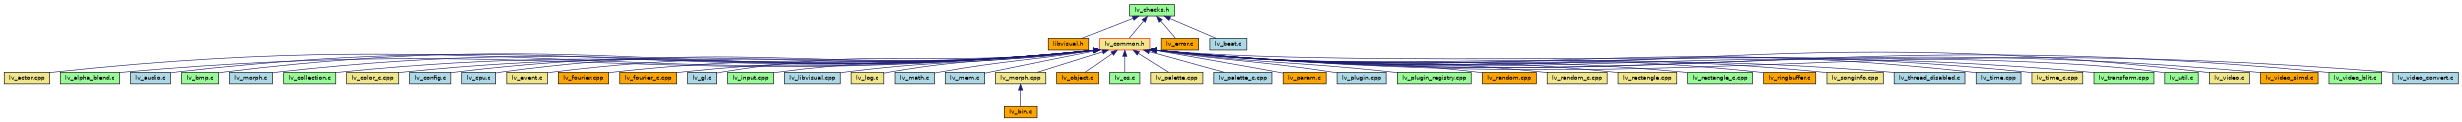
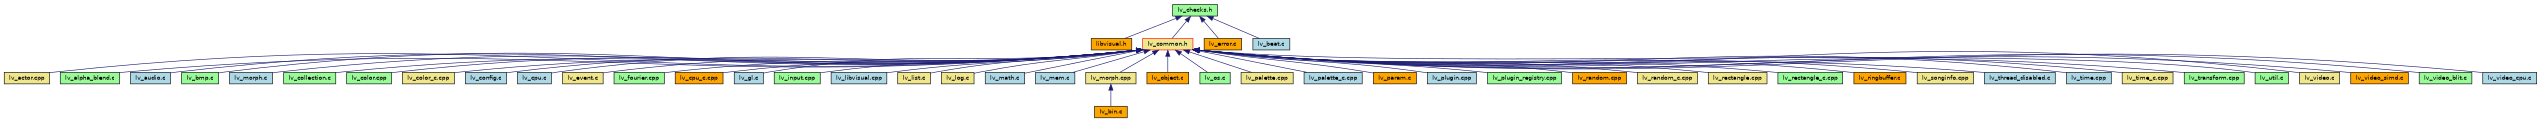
none -> (369, 78)
(583, 78) -> (639, 78)
(648, 78) -> (699, 78)
none -> (914, 78)
(2426, 78) -> (2510, 78)
